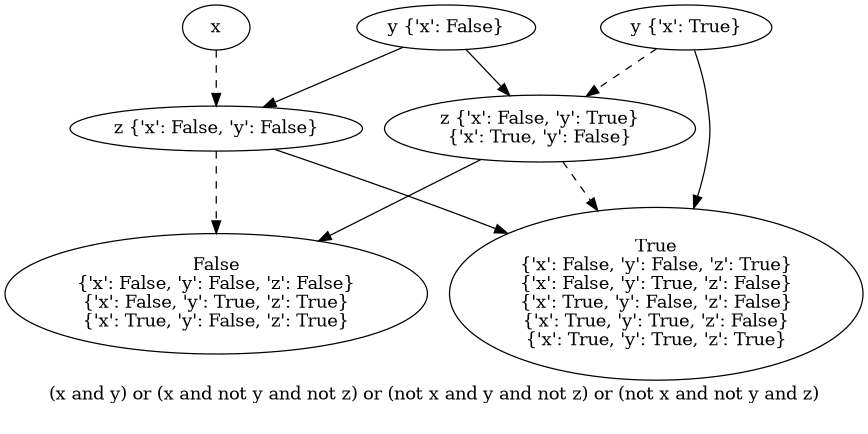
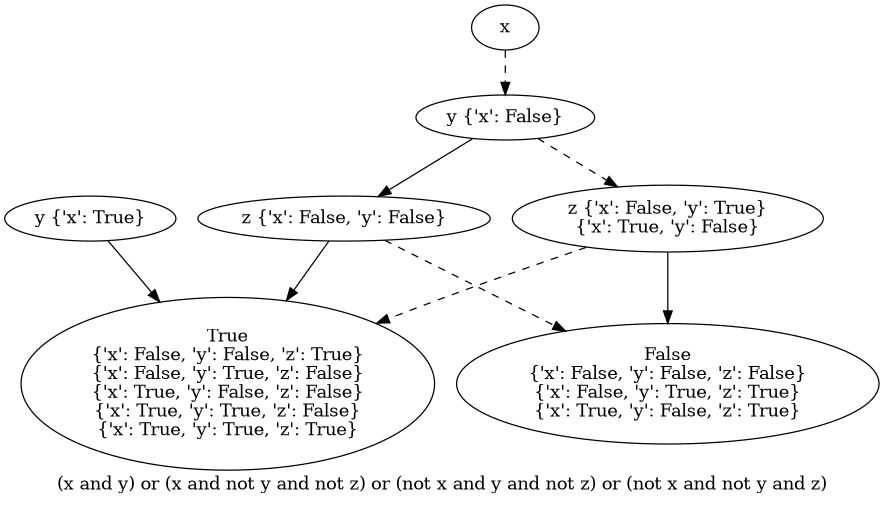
(483, 68) -> (572, 159)
(627, 69) -> none
(216, 72) -> (505, 66)
